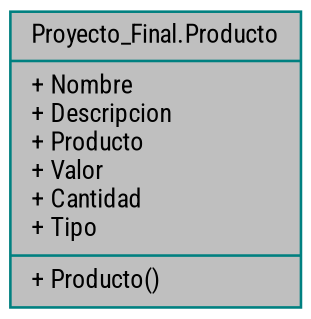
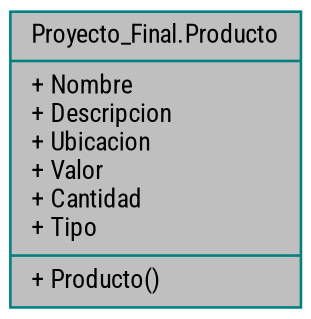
(88, 143) -> (91, 143)
